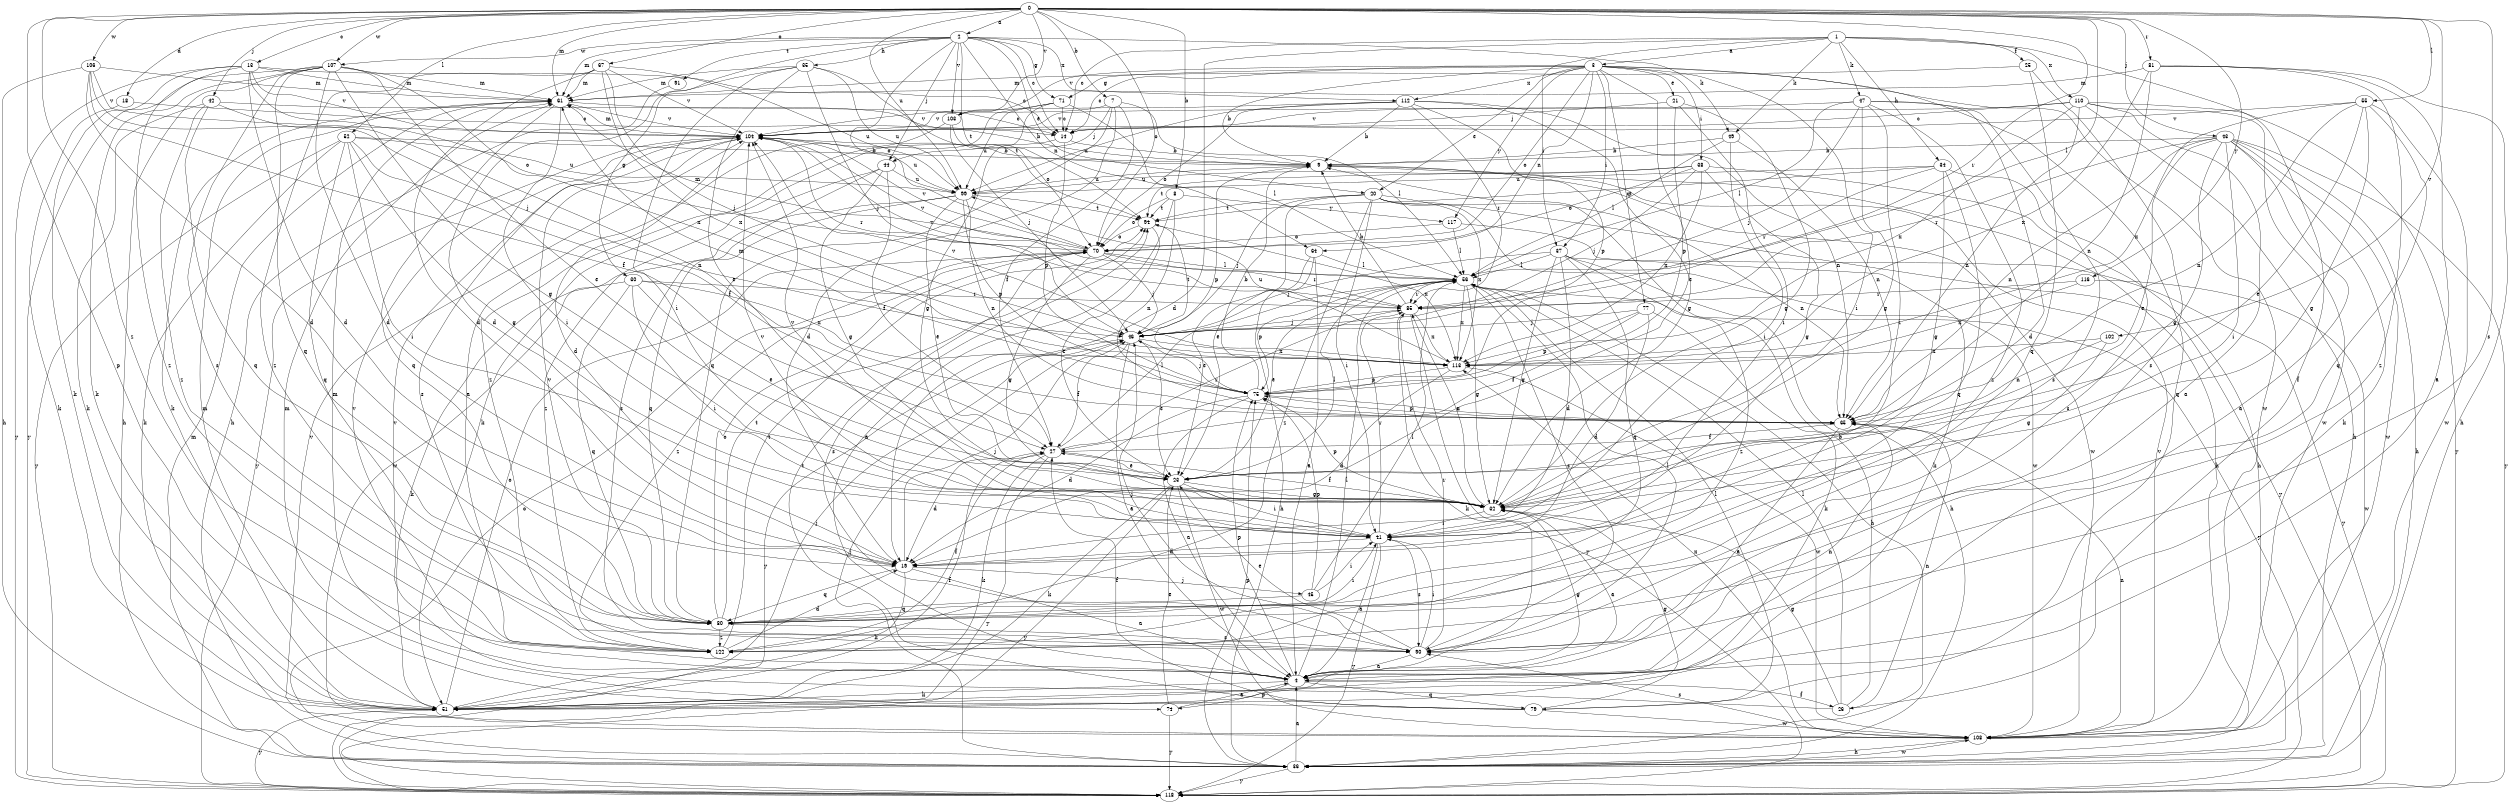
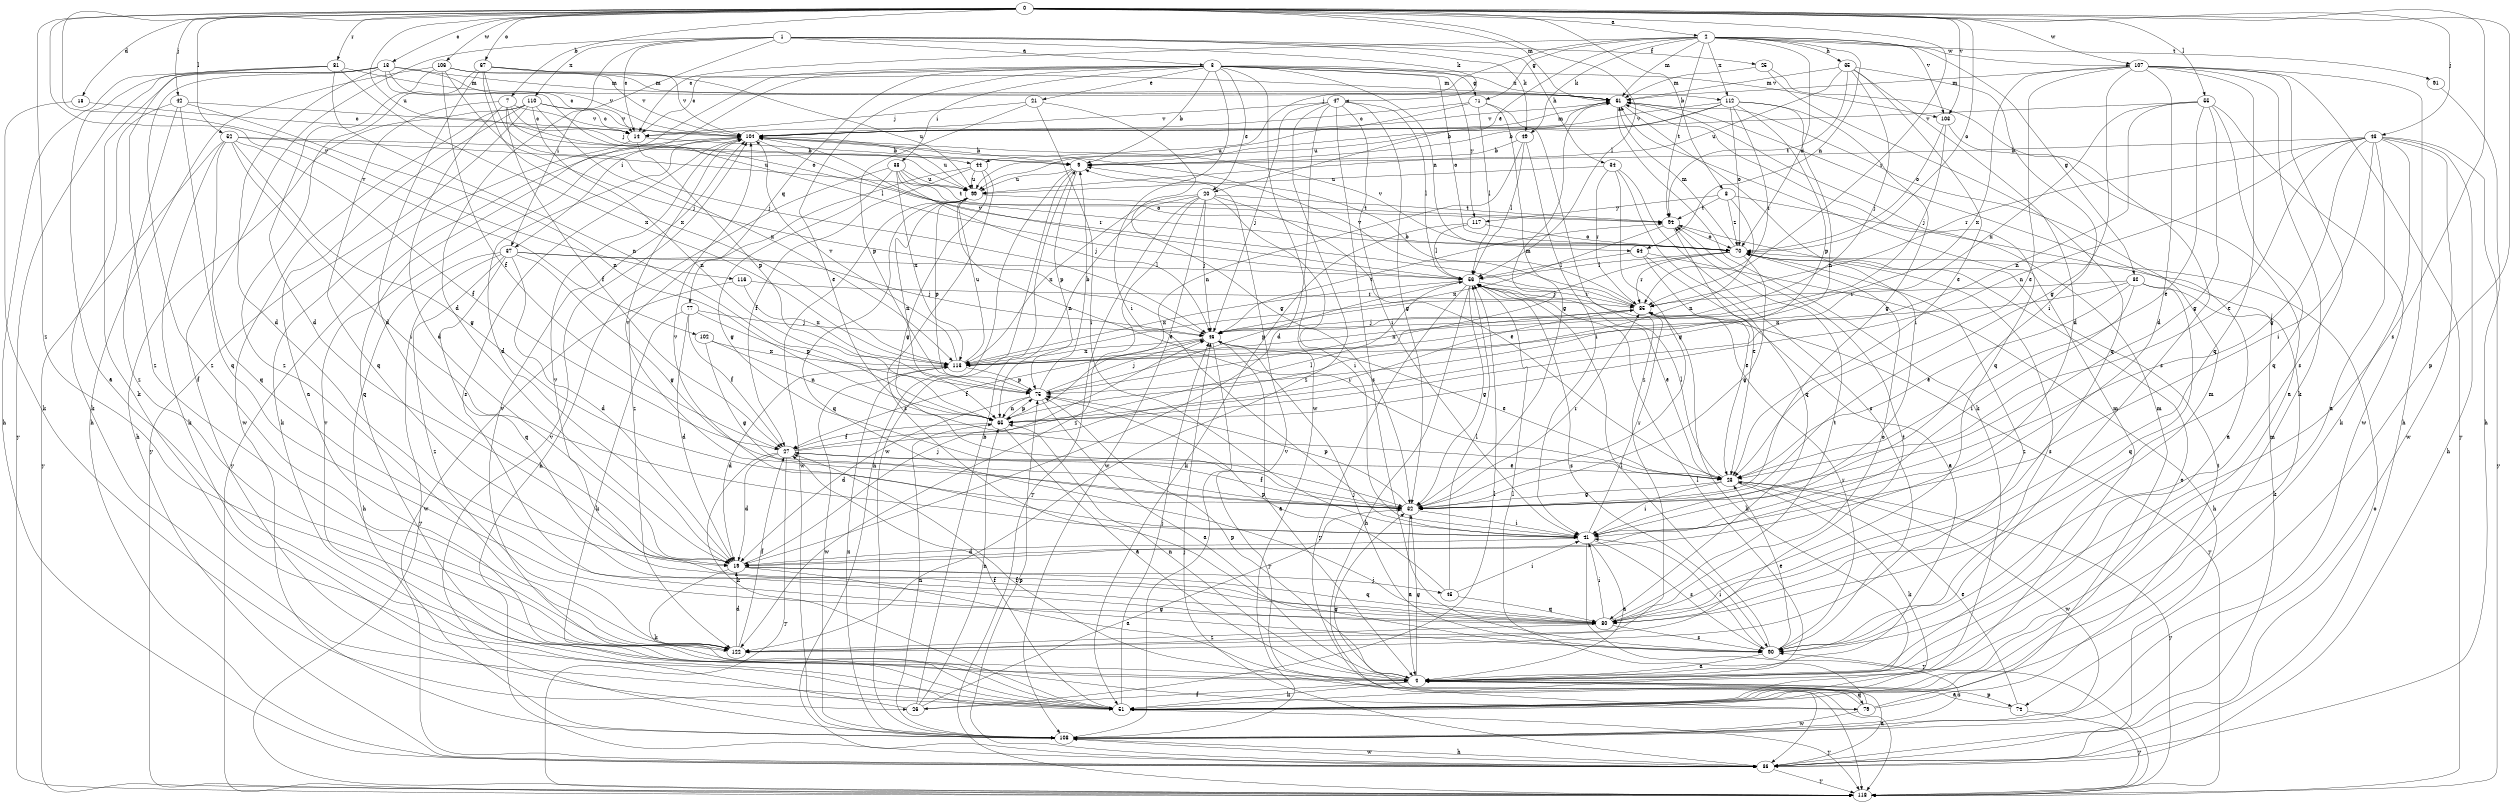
(1546, 194) -> none
(1133, 223) -> (1735, 223)
